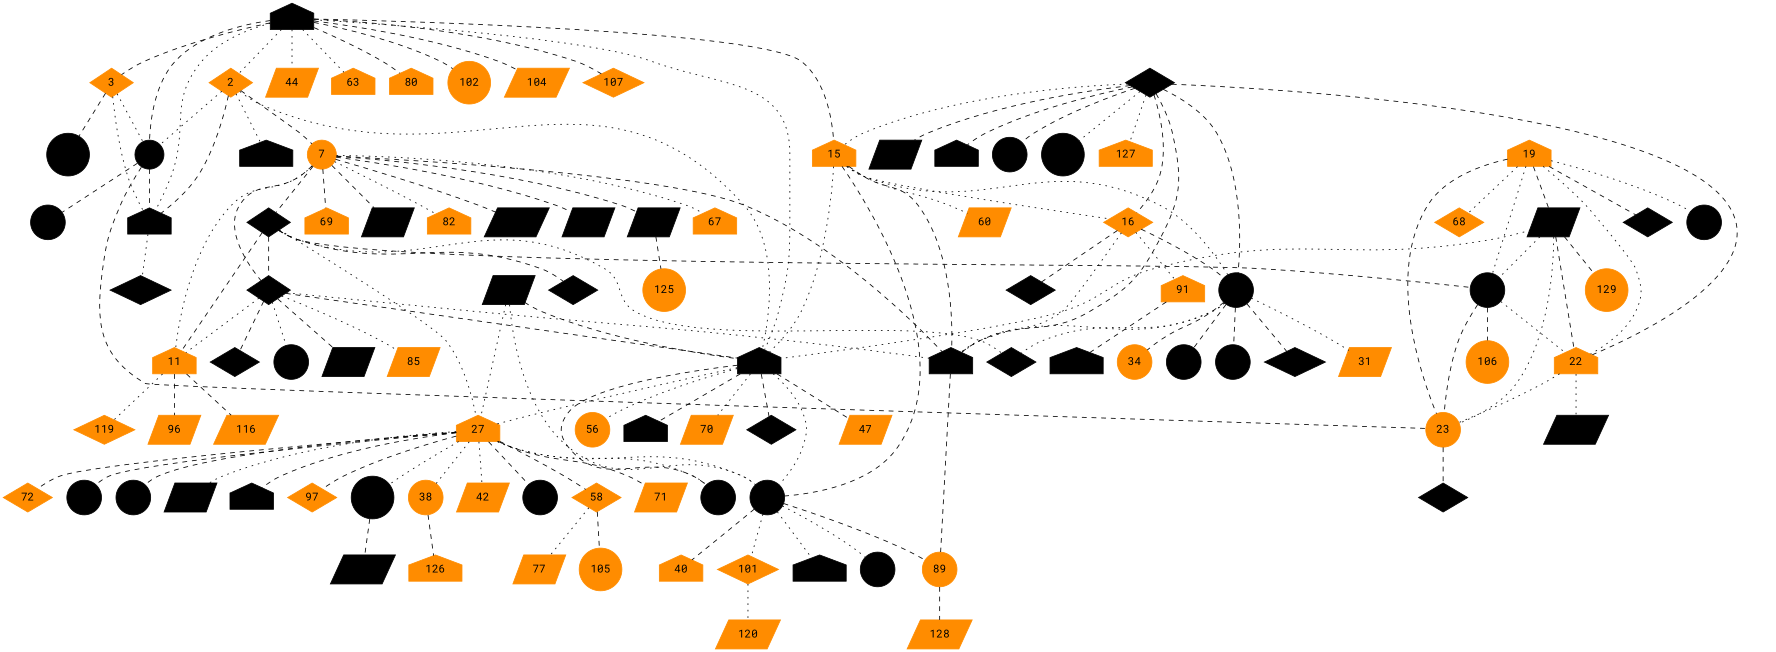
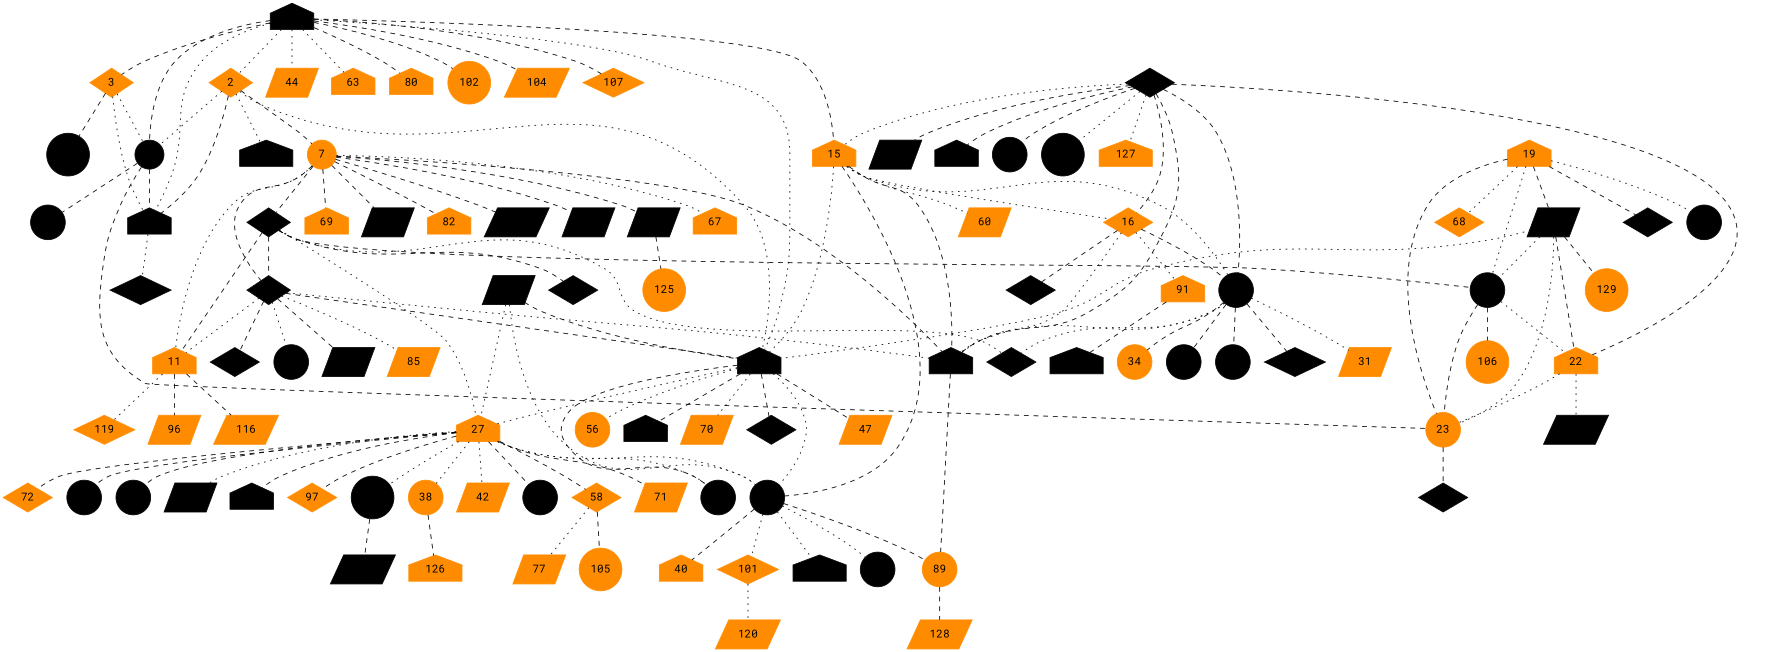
(386, 187) -> (386, 187)
(1627, 256) -> none
